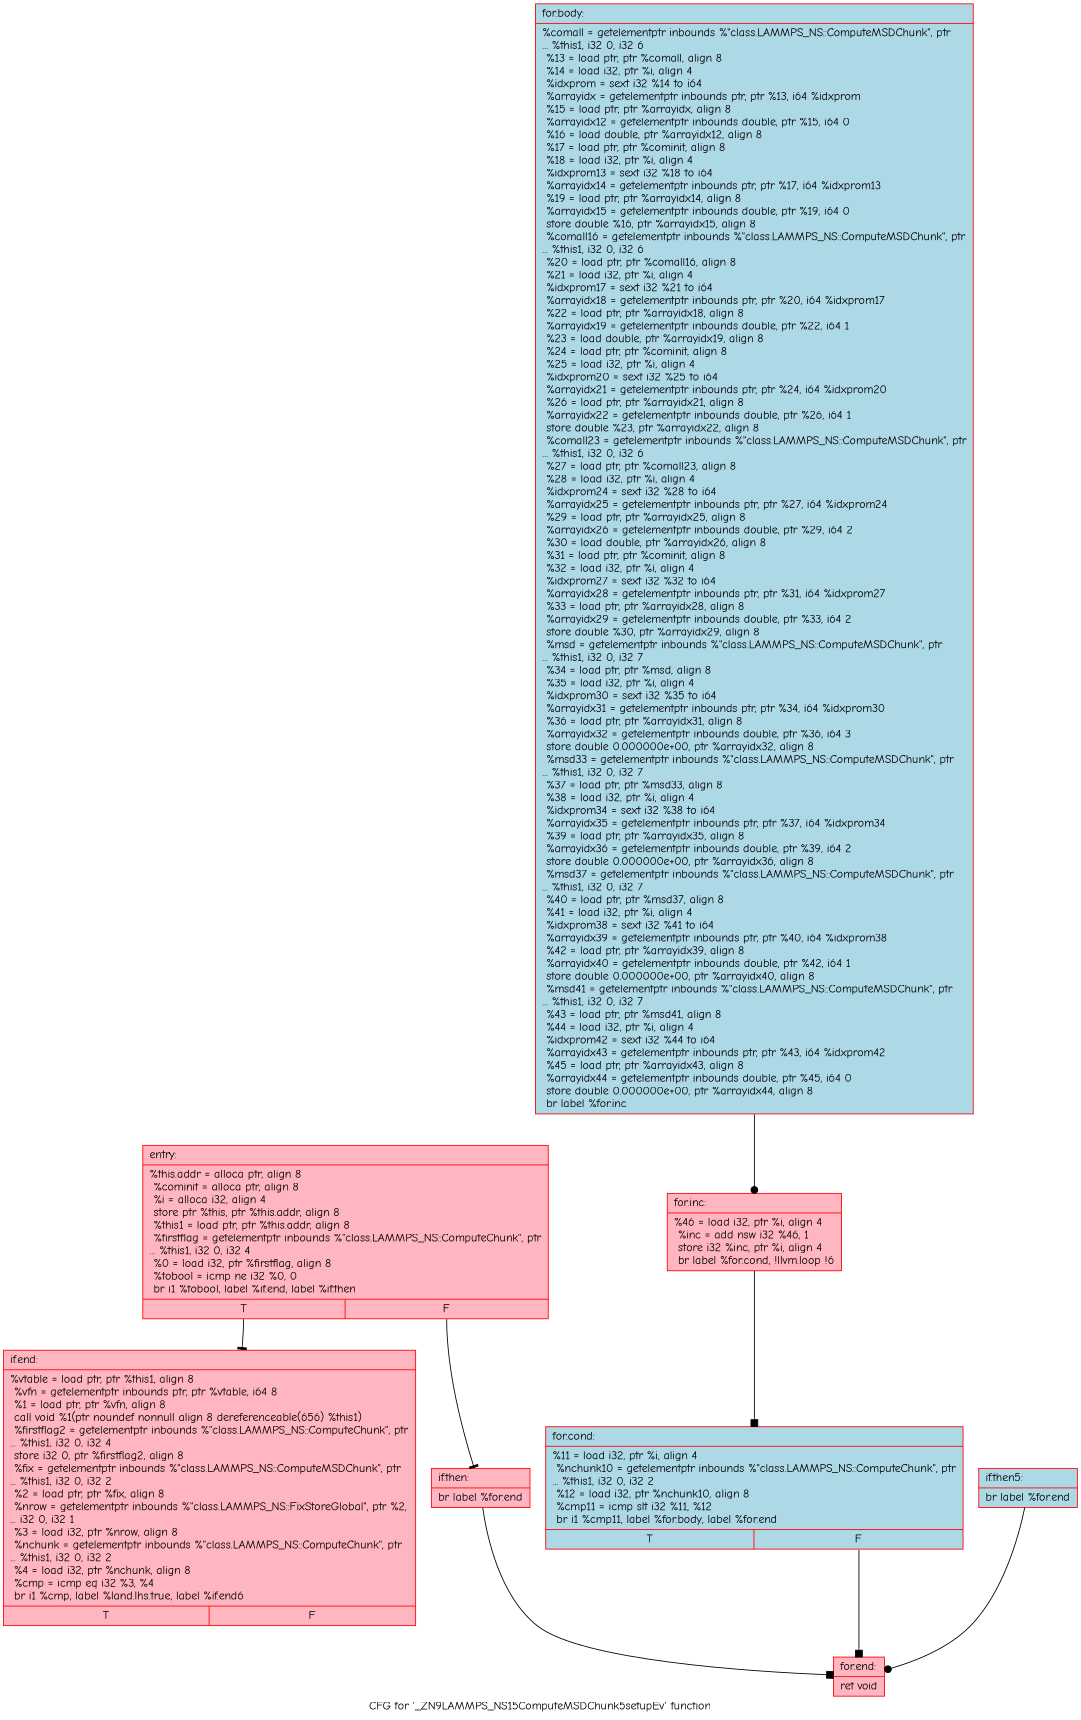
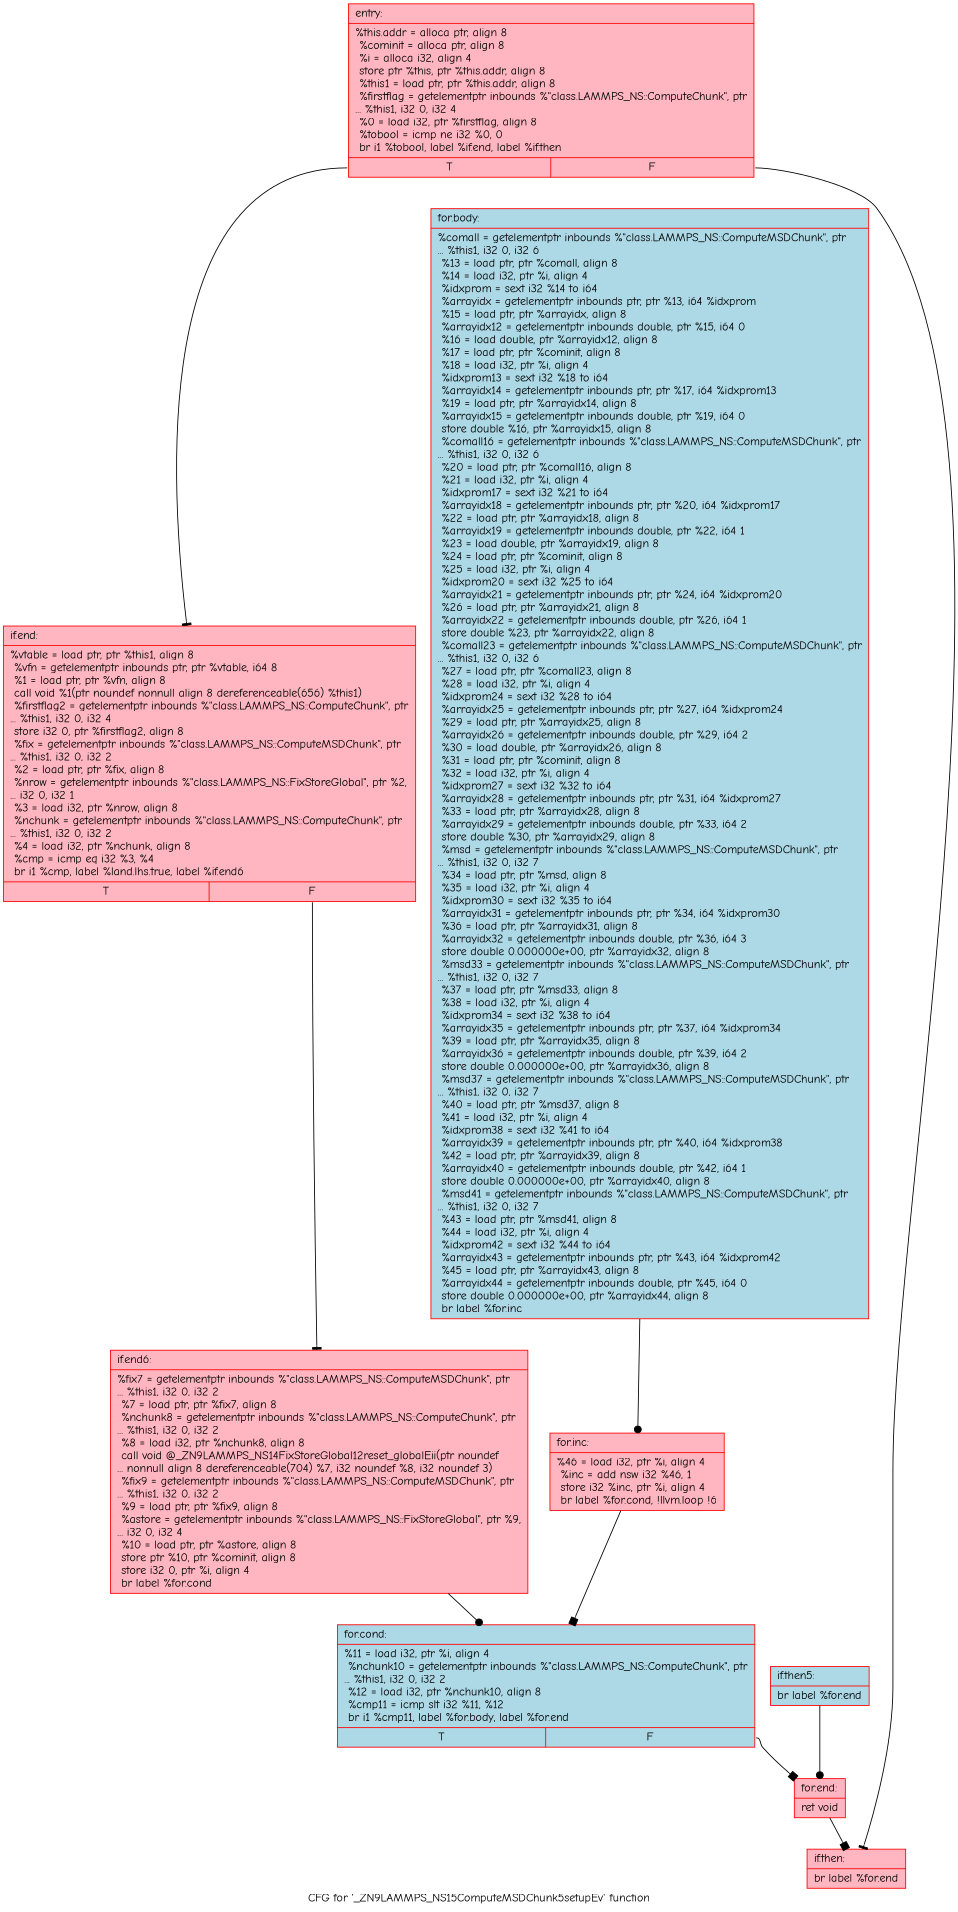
none -> (319, 1472)
(613, 1652) -> (836, 1830)
